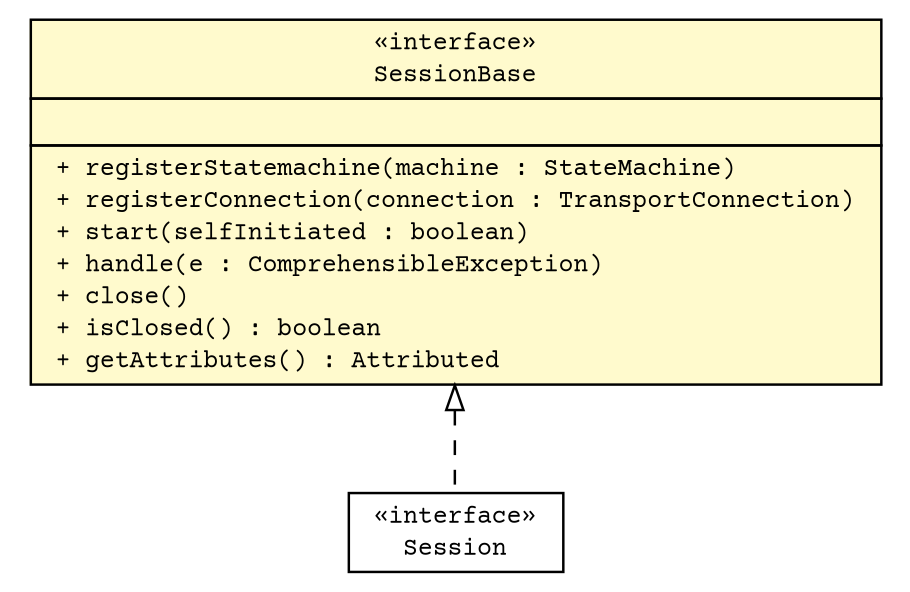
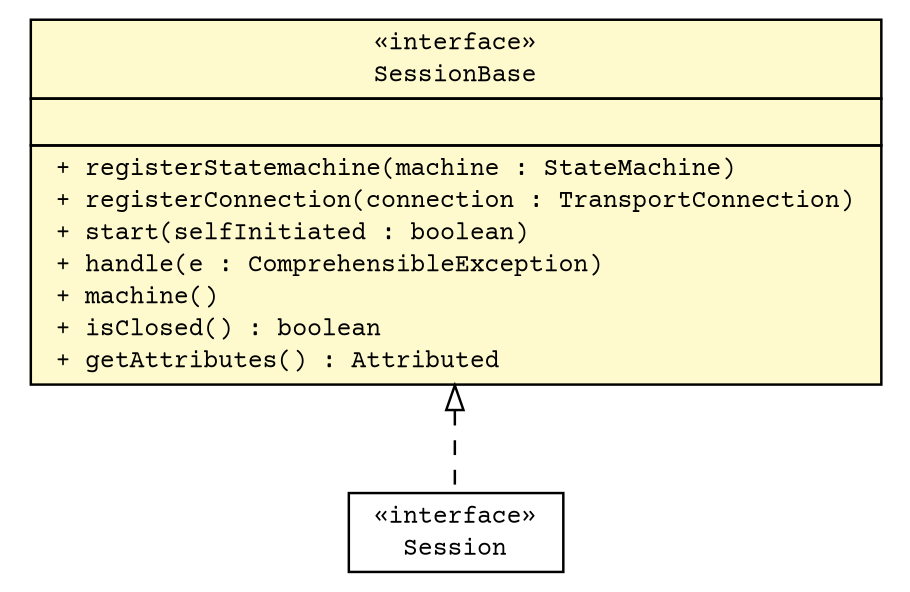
(123, 296) -> (138, 296)
